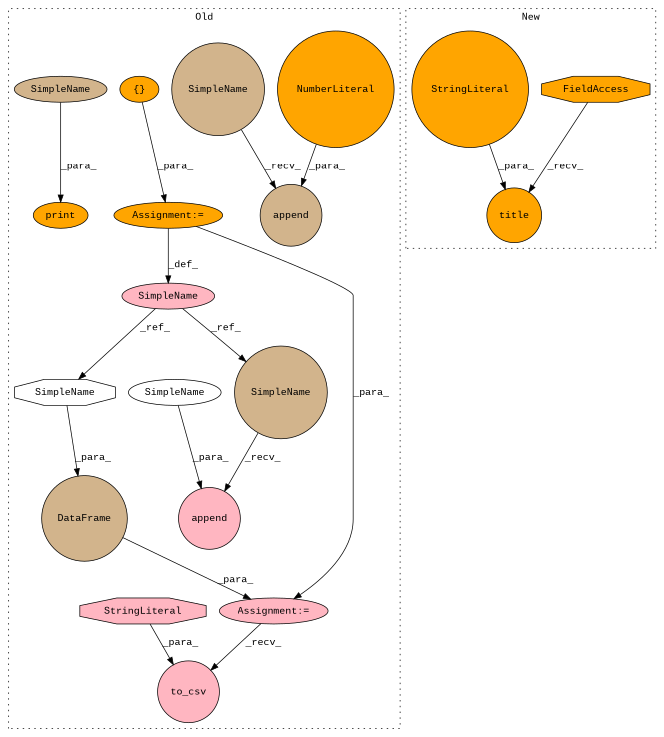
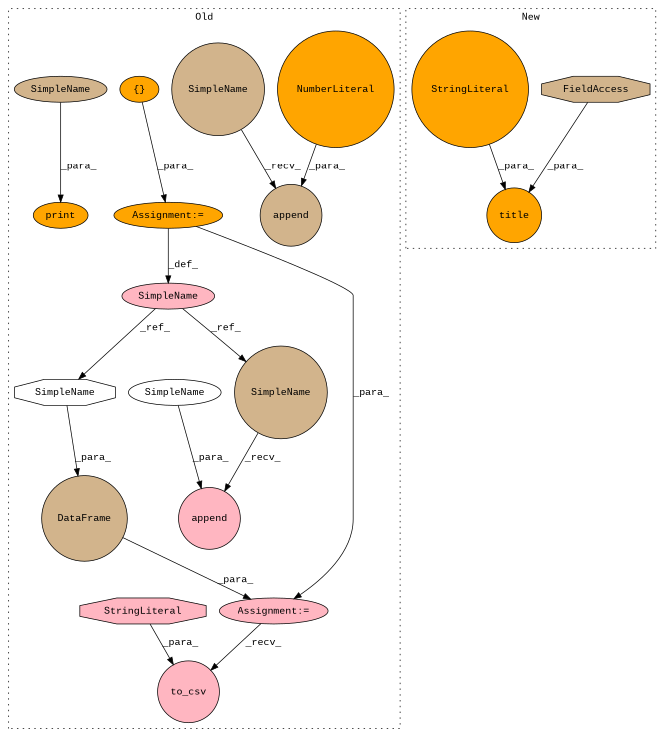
(596, 89) -> (596, 89)
(566, 166) -> (566, 166)
